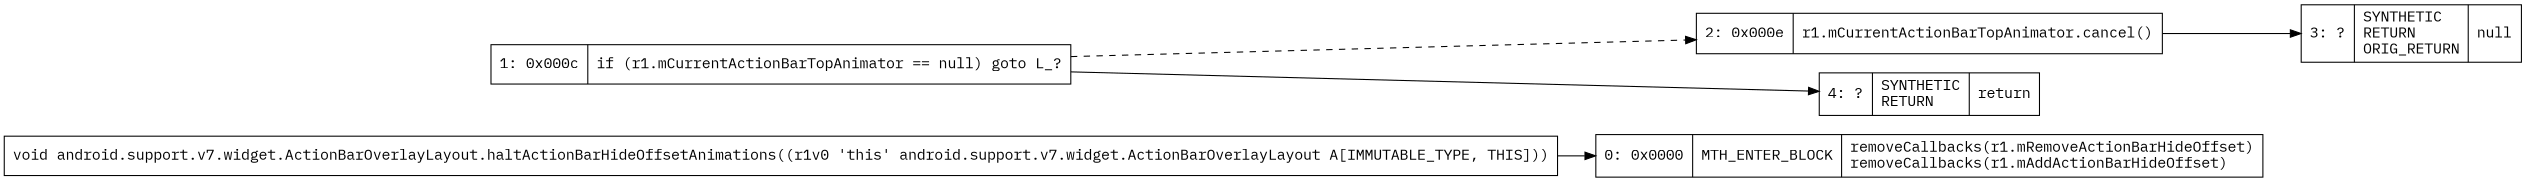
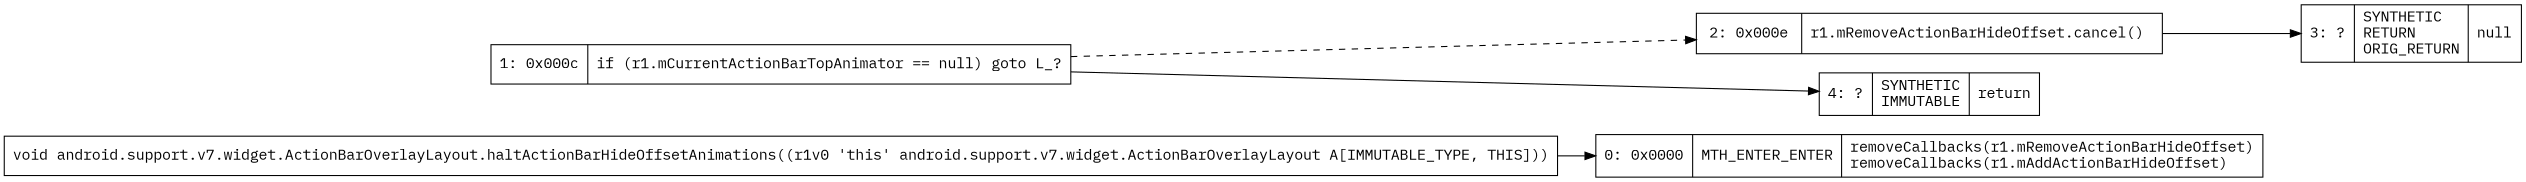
(1978, 33) -> (1977, 33)
(1908, 102) -> (1921, 102)
(1767, 155) -> (1767, 155)
